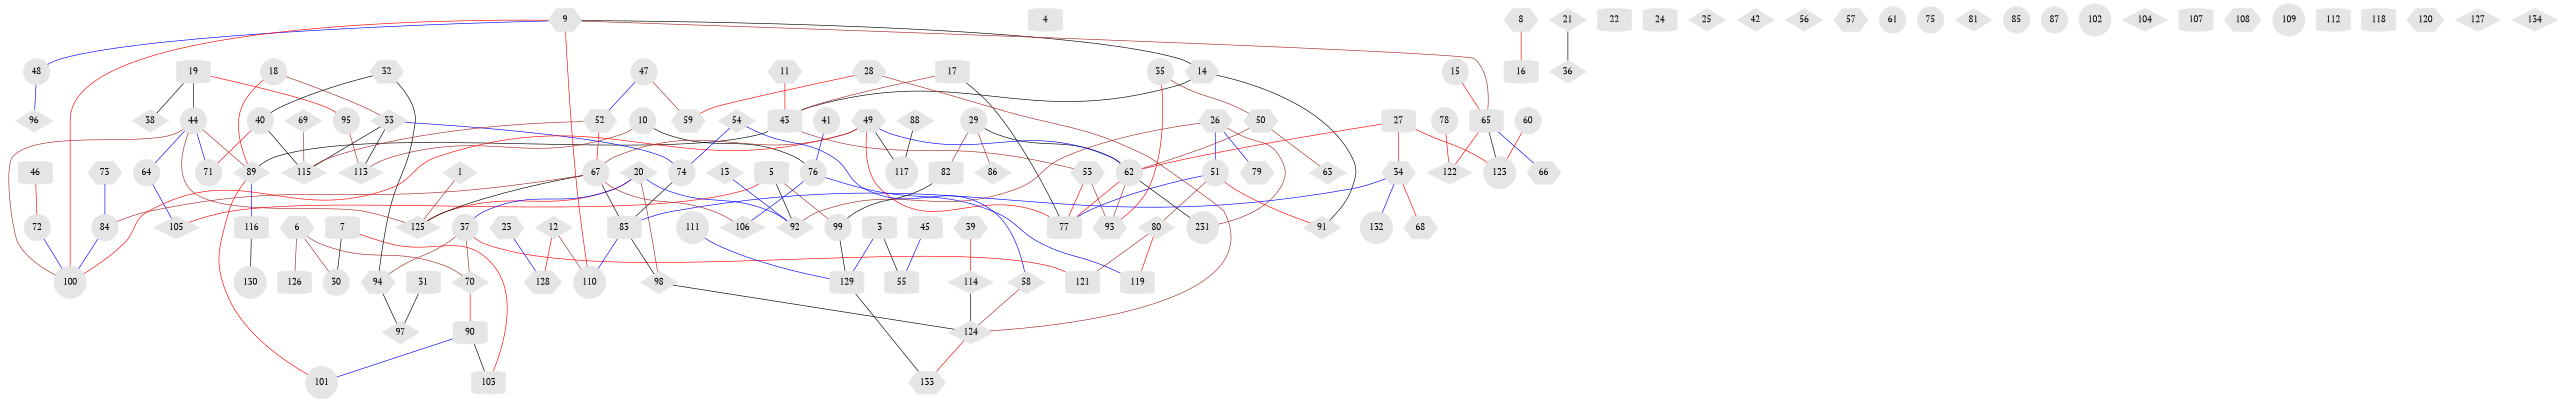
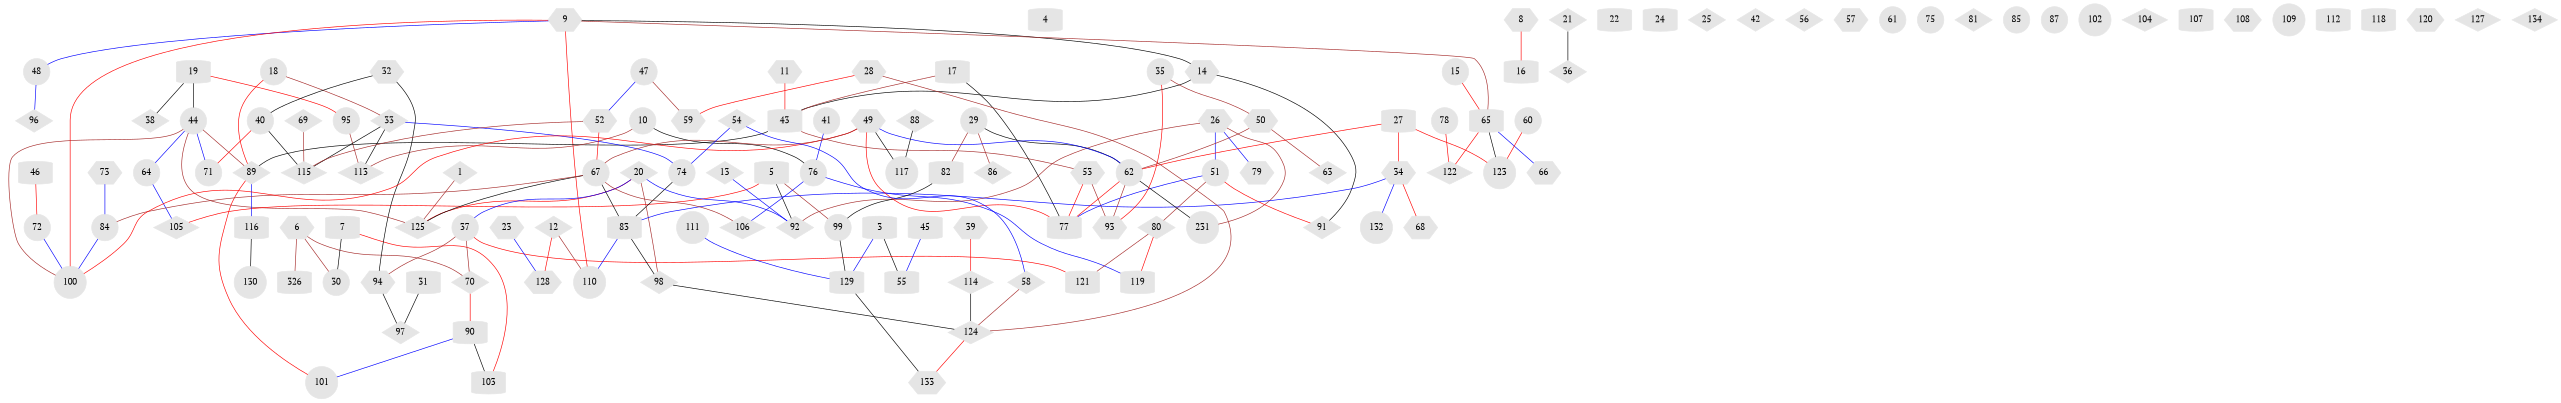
(294, 282) -> (294, 282)
